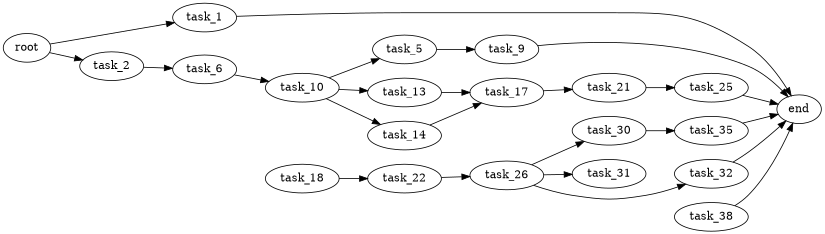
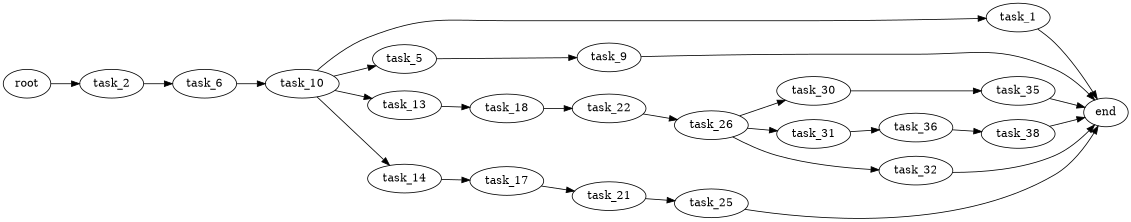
(108, 34) -> (641, 21)
(452, 92) -> (452, 107)
none -> (916, 128)
